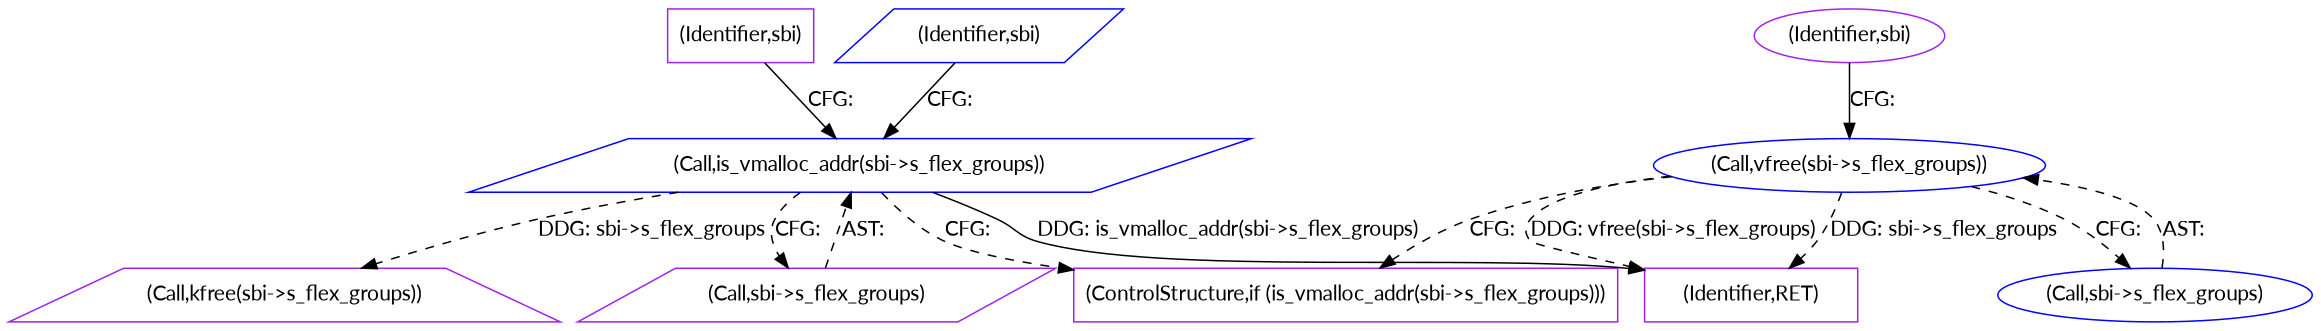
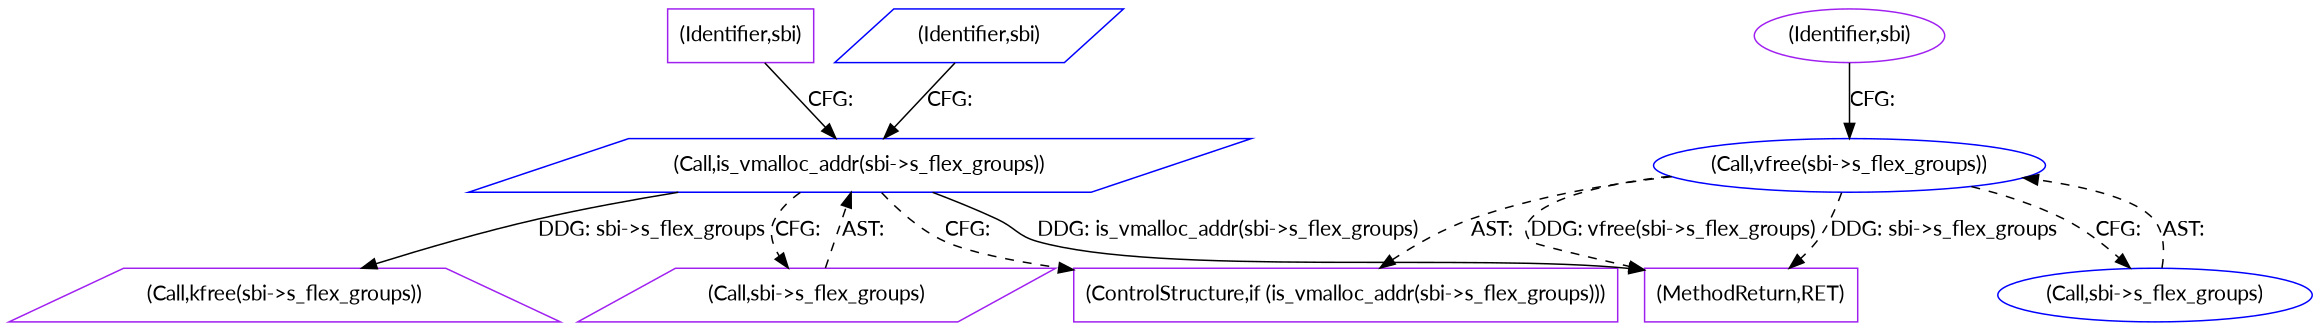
(526, 222) -> (526, 222)
(1495, 230) -> (1495, 230)
(1751, 295) -> (1751, 295)
